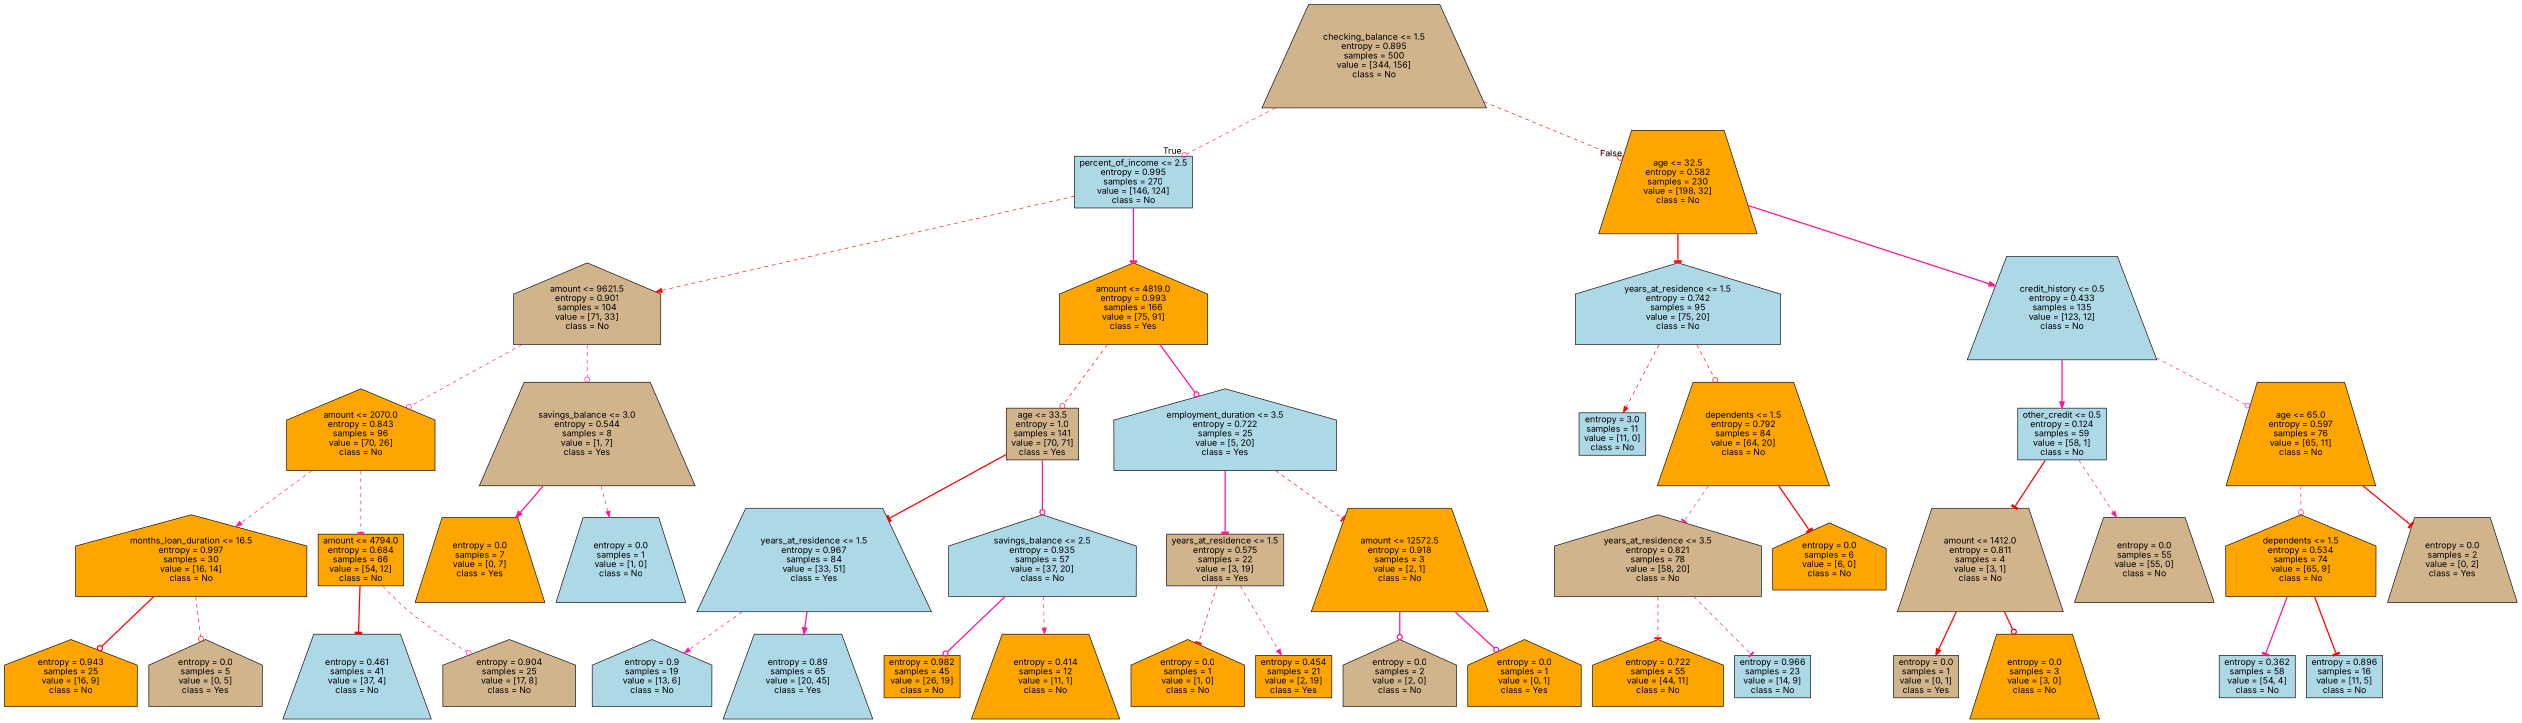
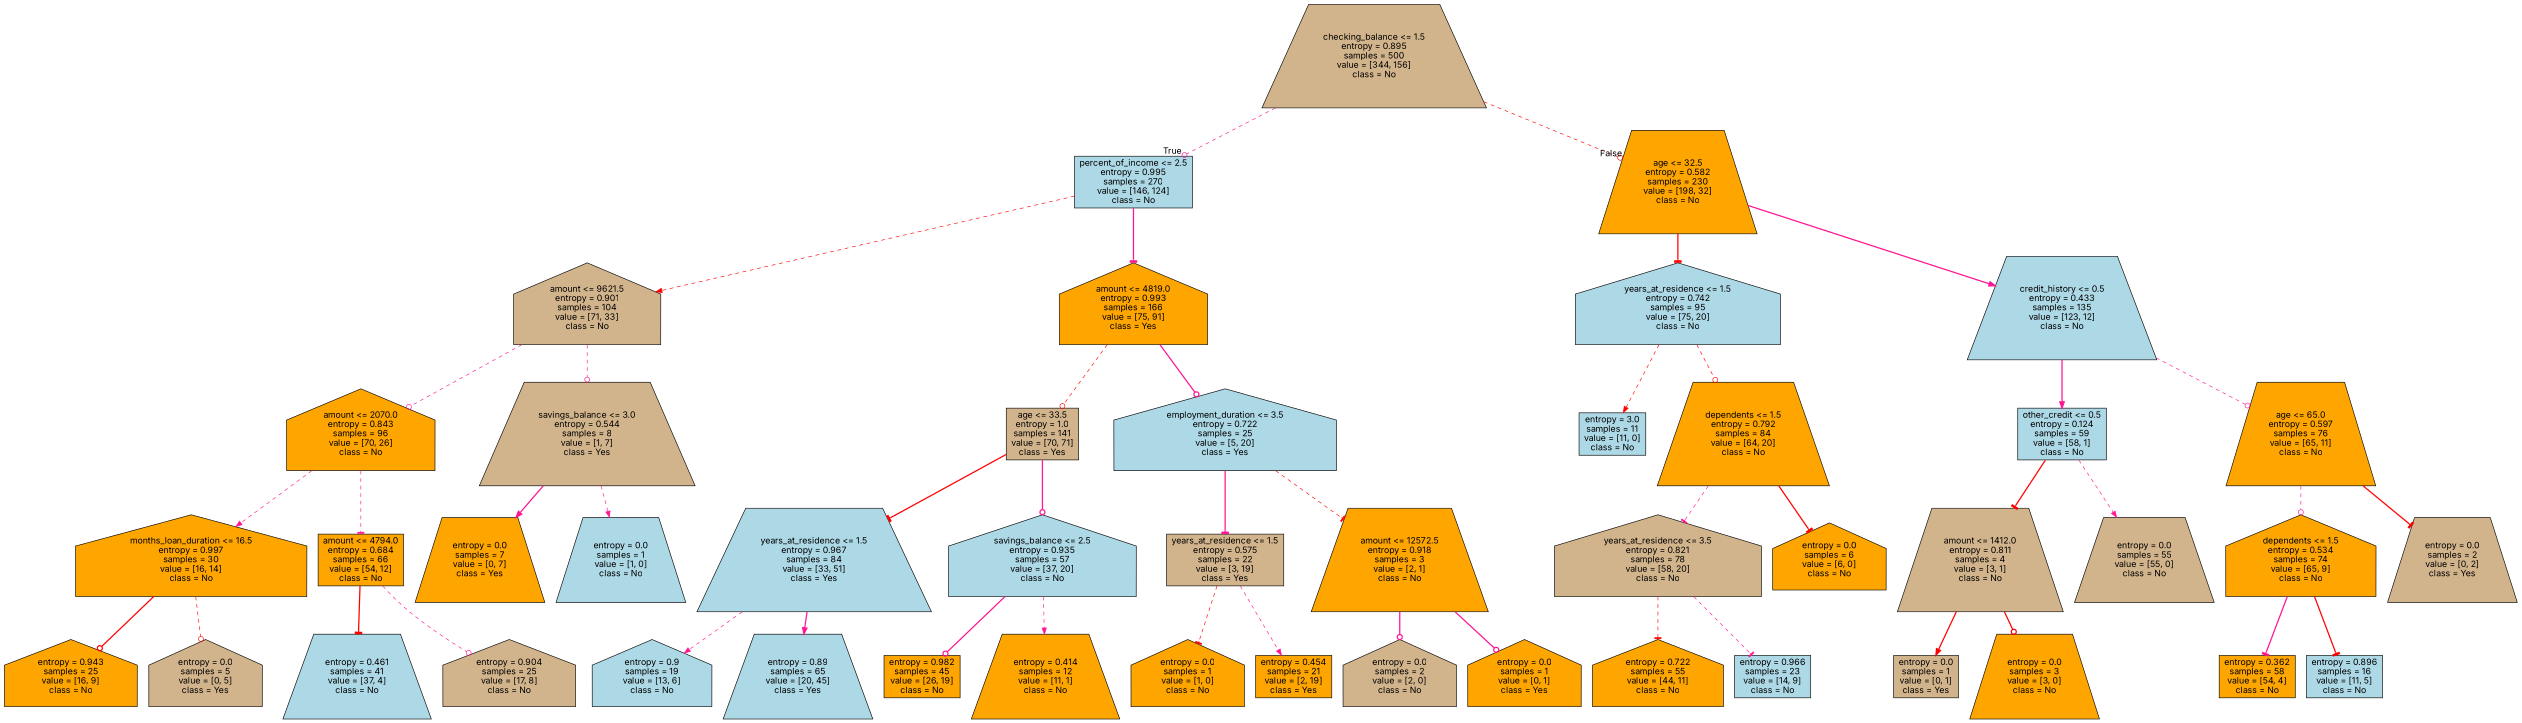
(2257, 677) -> (2257, 677)
